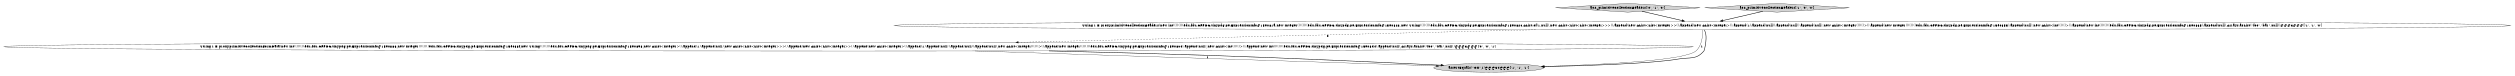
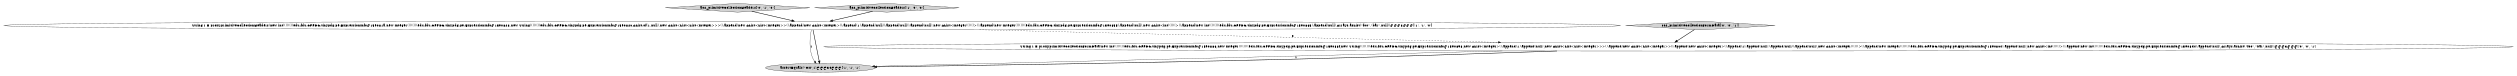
none -> (1700, 26)
